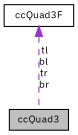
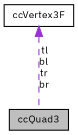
(39, 16) -> (39, 16)
